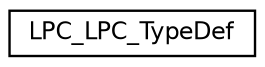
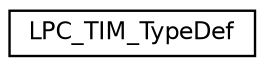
(132, 33) -> (132, 33)
